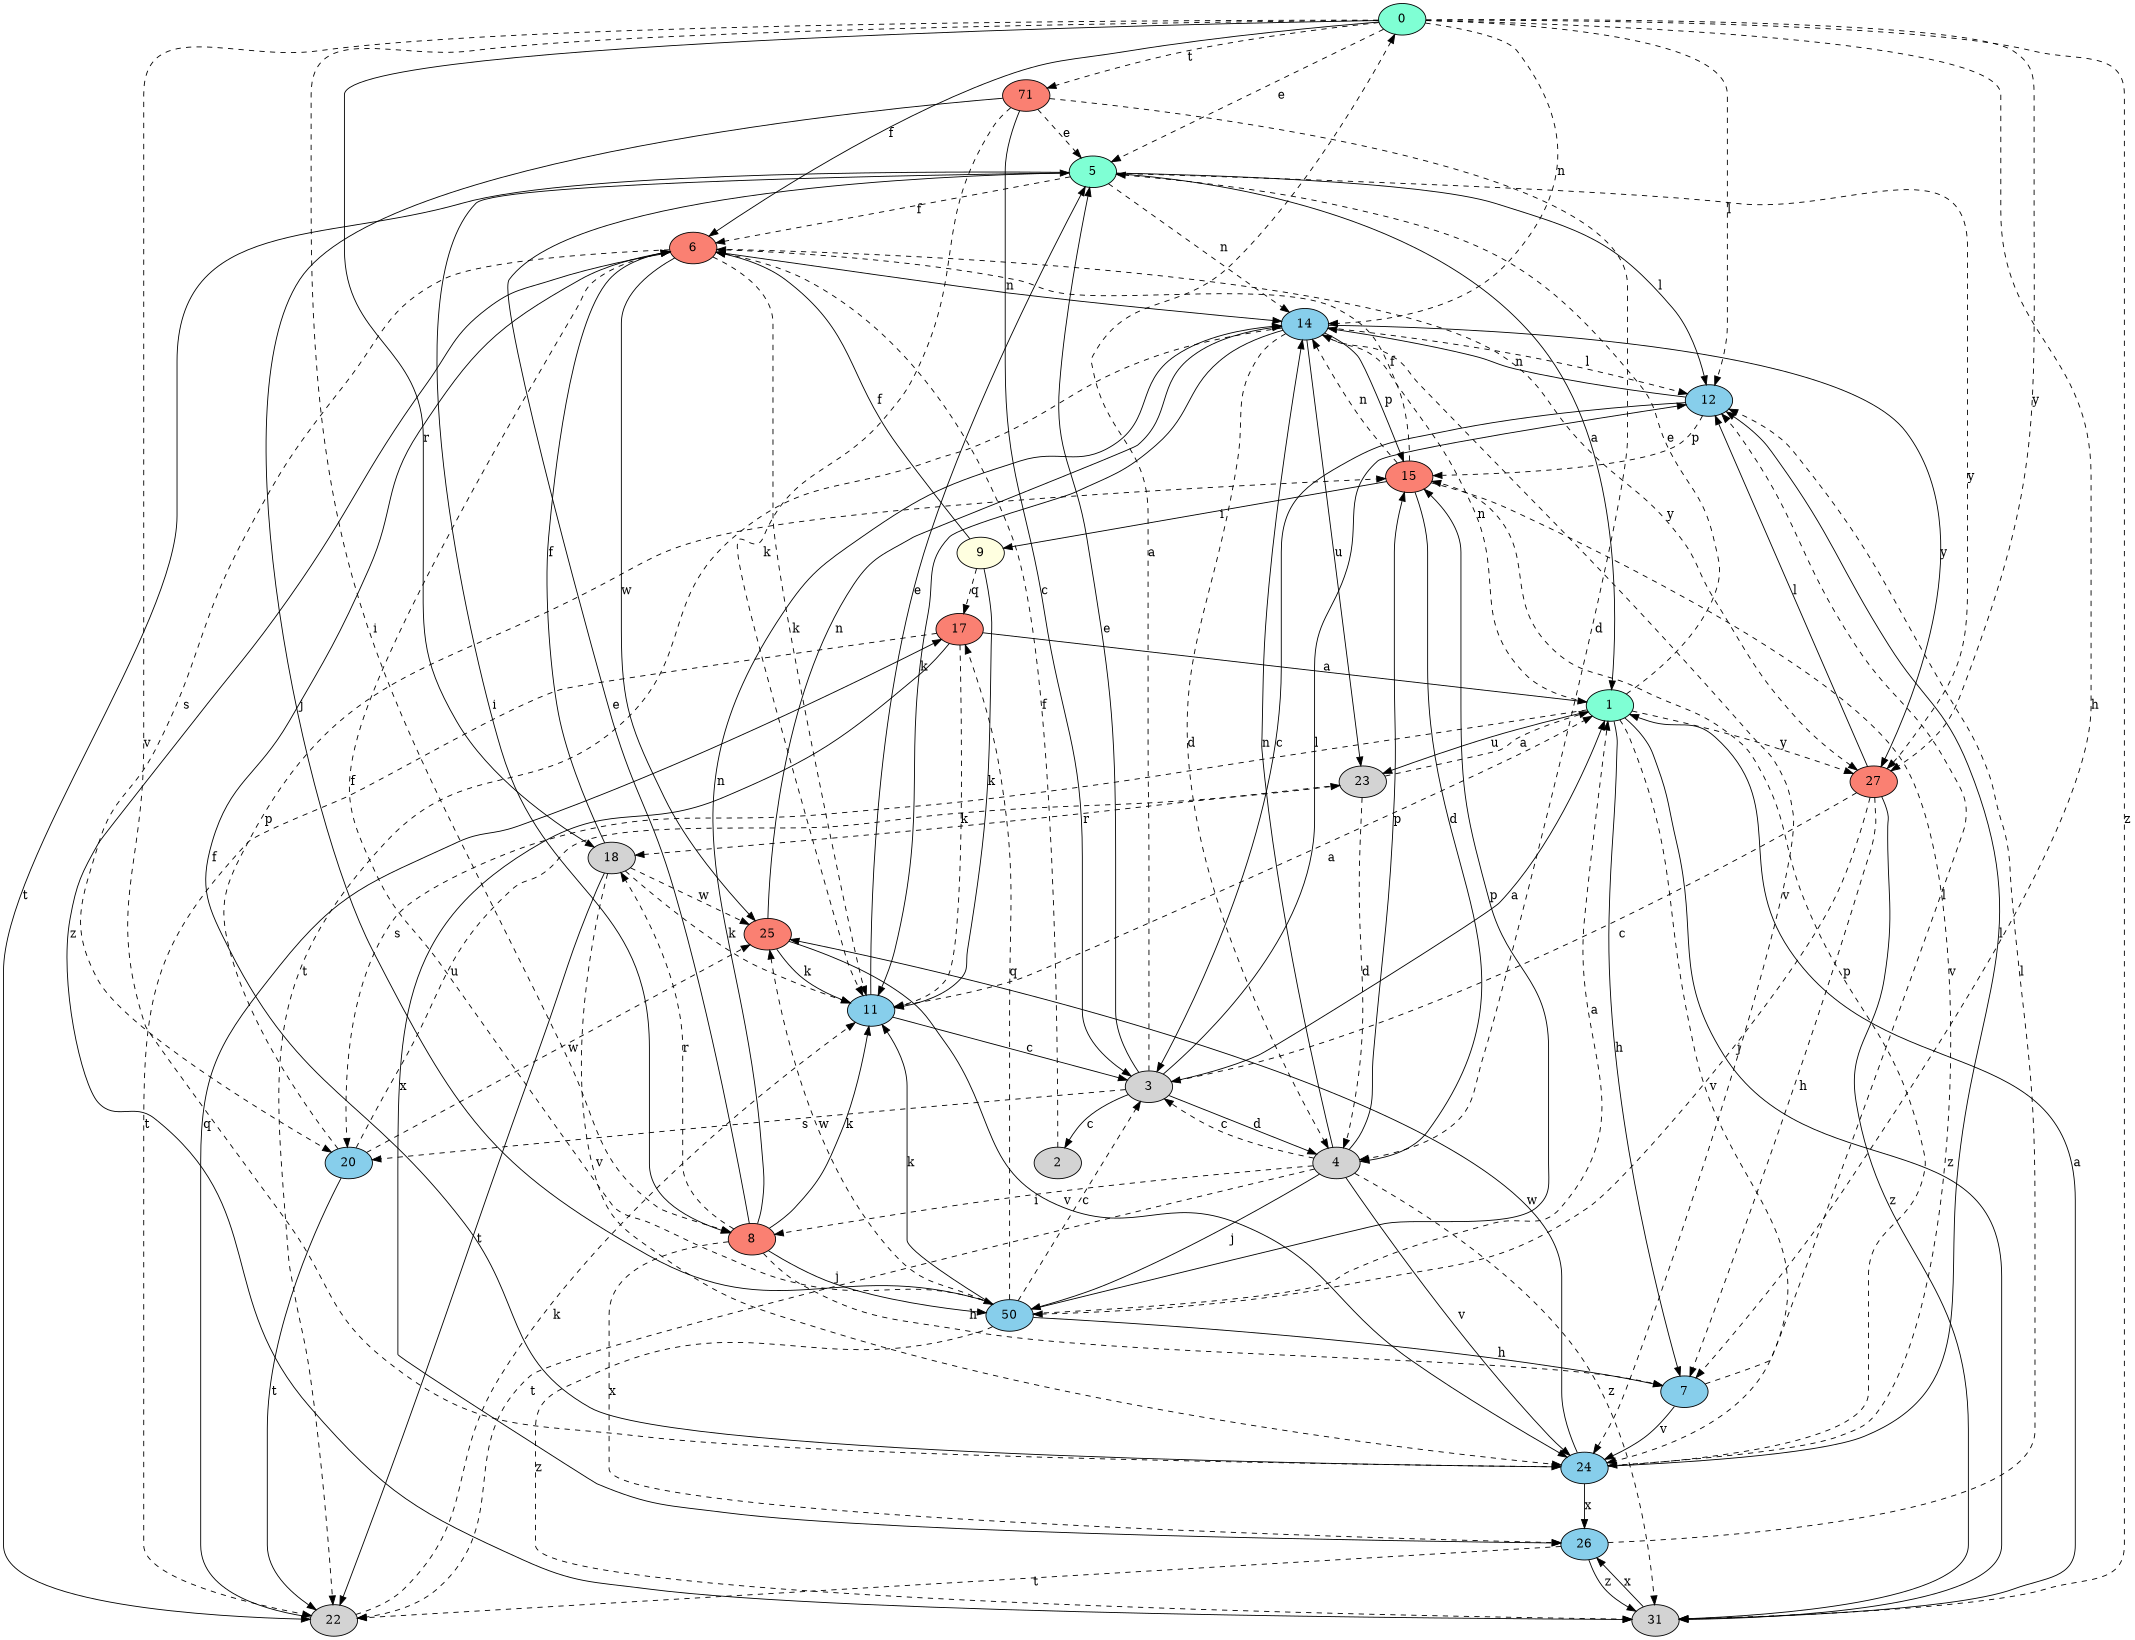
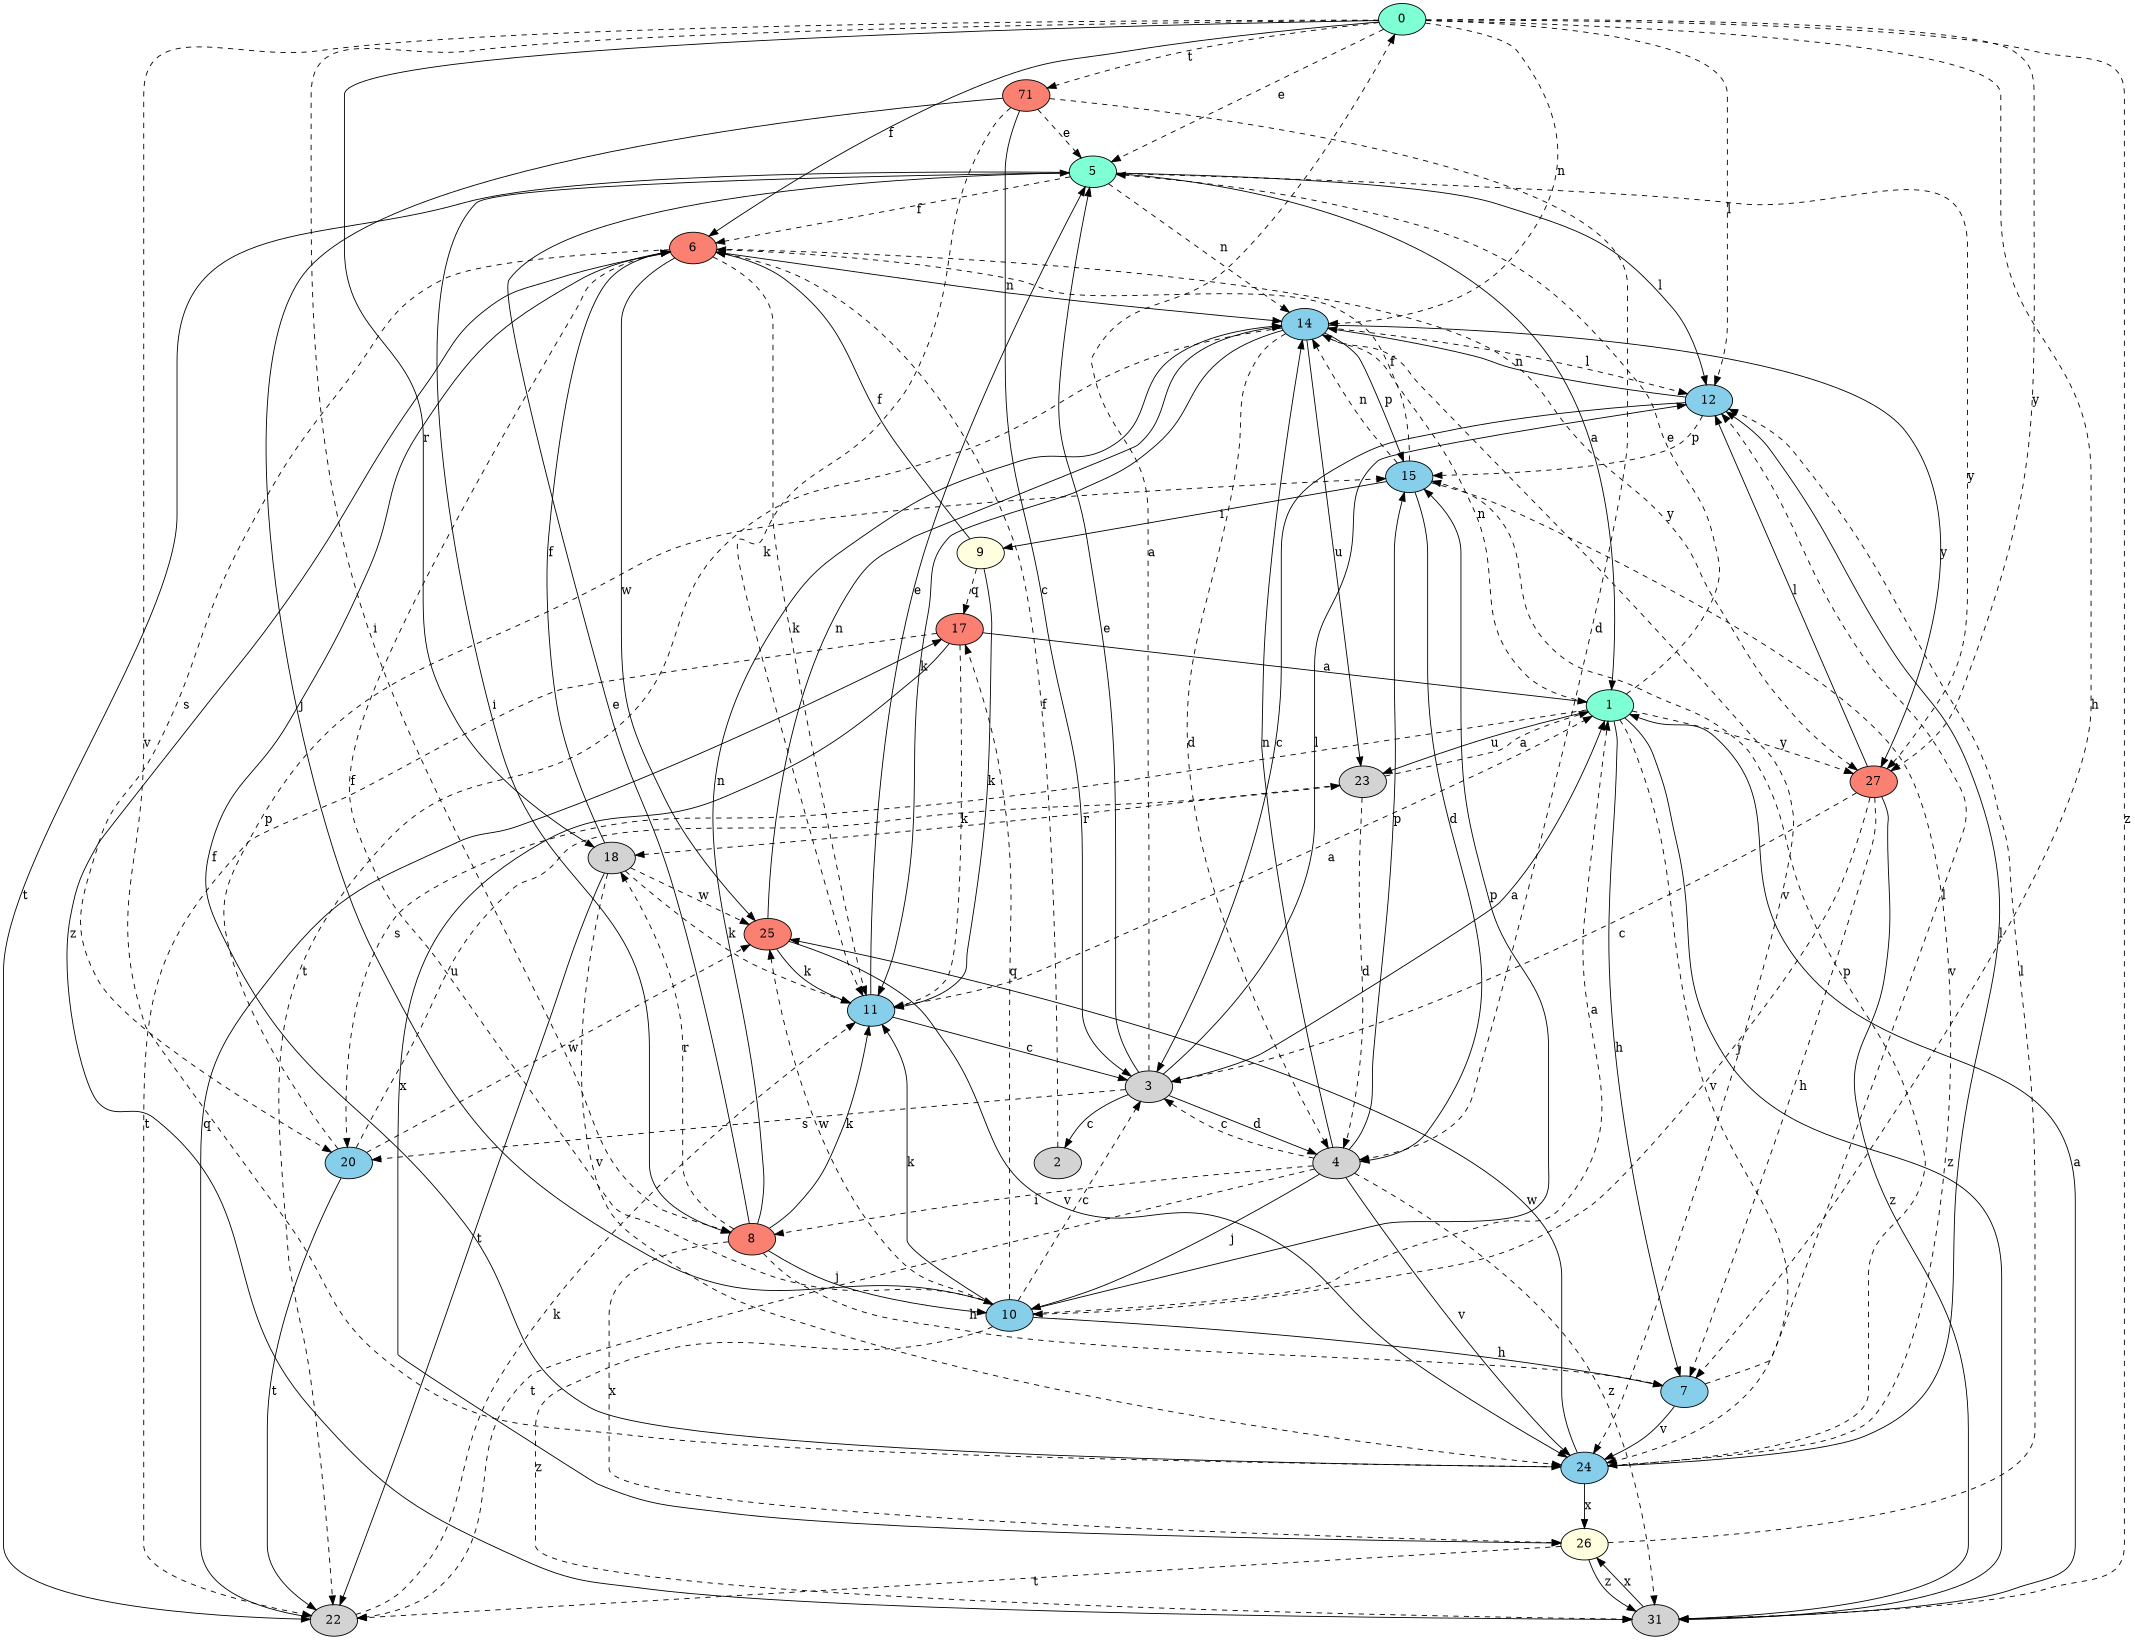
(1409, 477) -> (1409, 477)
(1010, 1315) -> (1010, 1315)
(1585, 1544) -> (1585, 1544)
